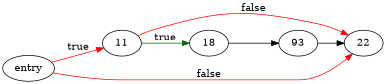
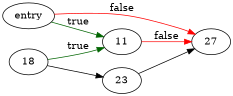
(162, 43) -> (73, 55)
(298, 43) -> (122, 81)
(364, 43) -> (211, 42)
(74, 56) -> (74, 28)
